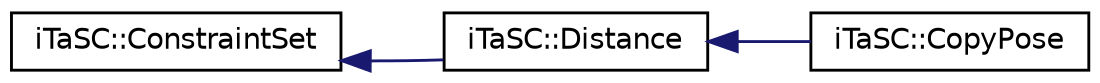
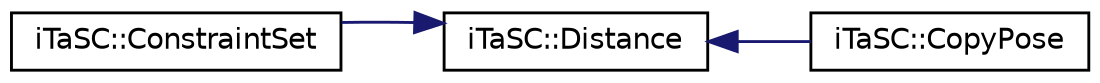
(407, 61) -> (378, 22)
